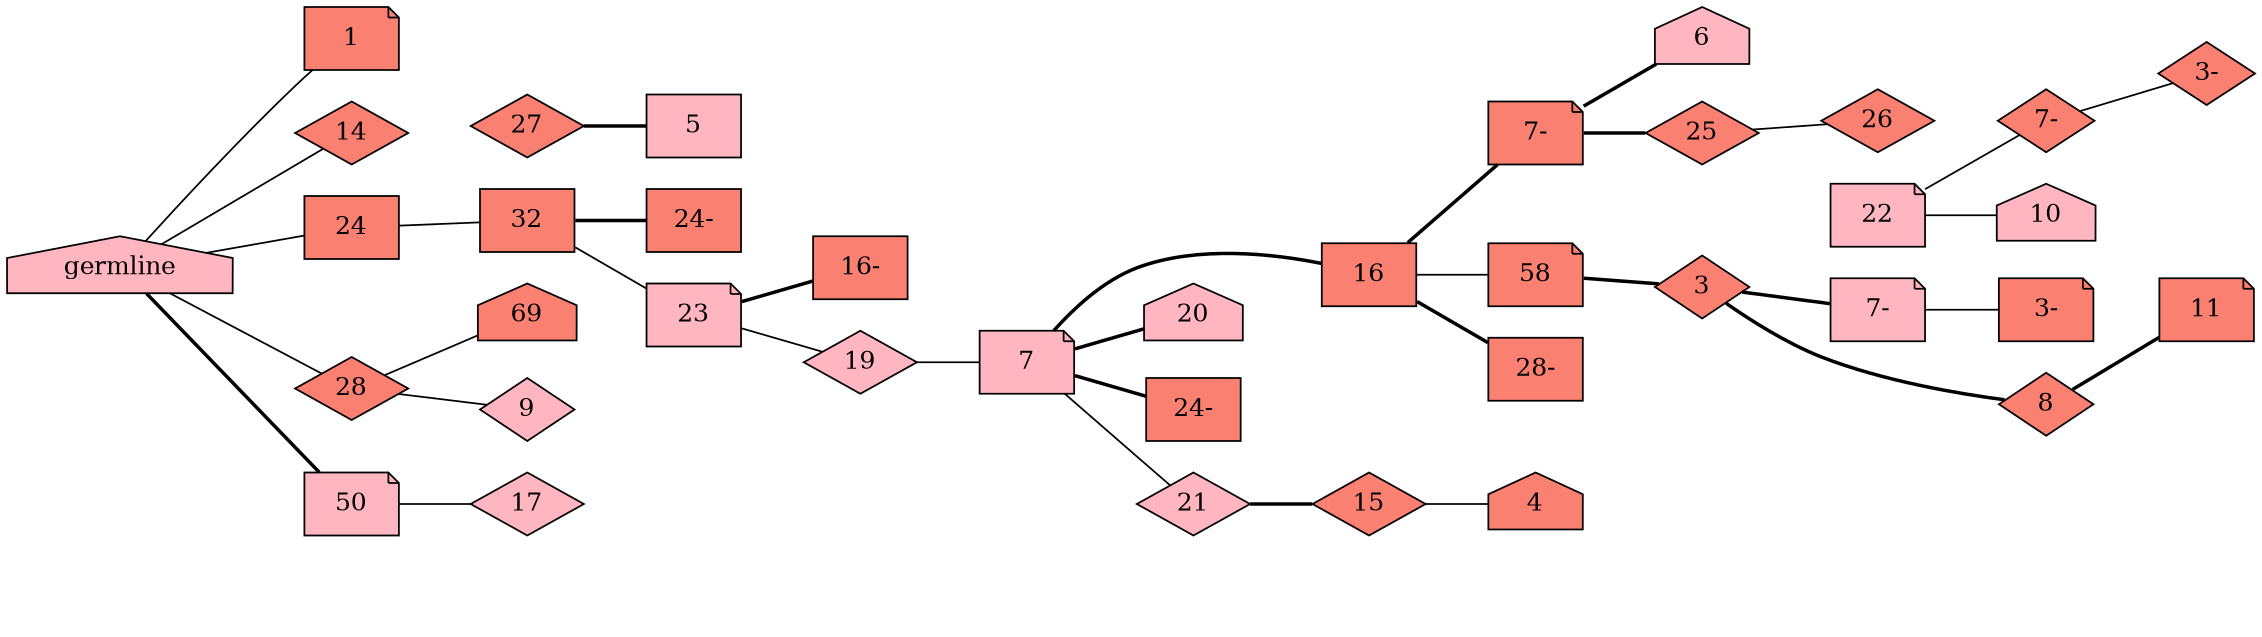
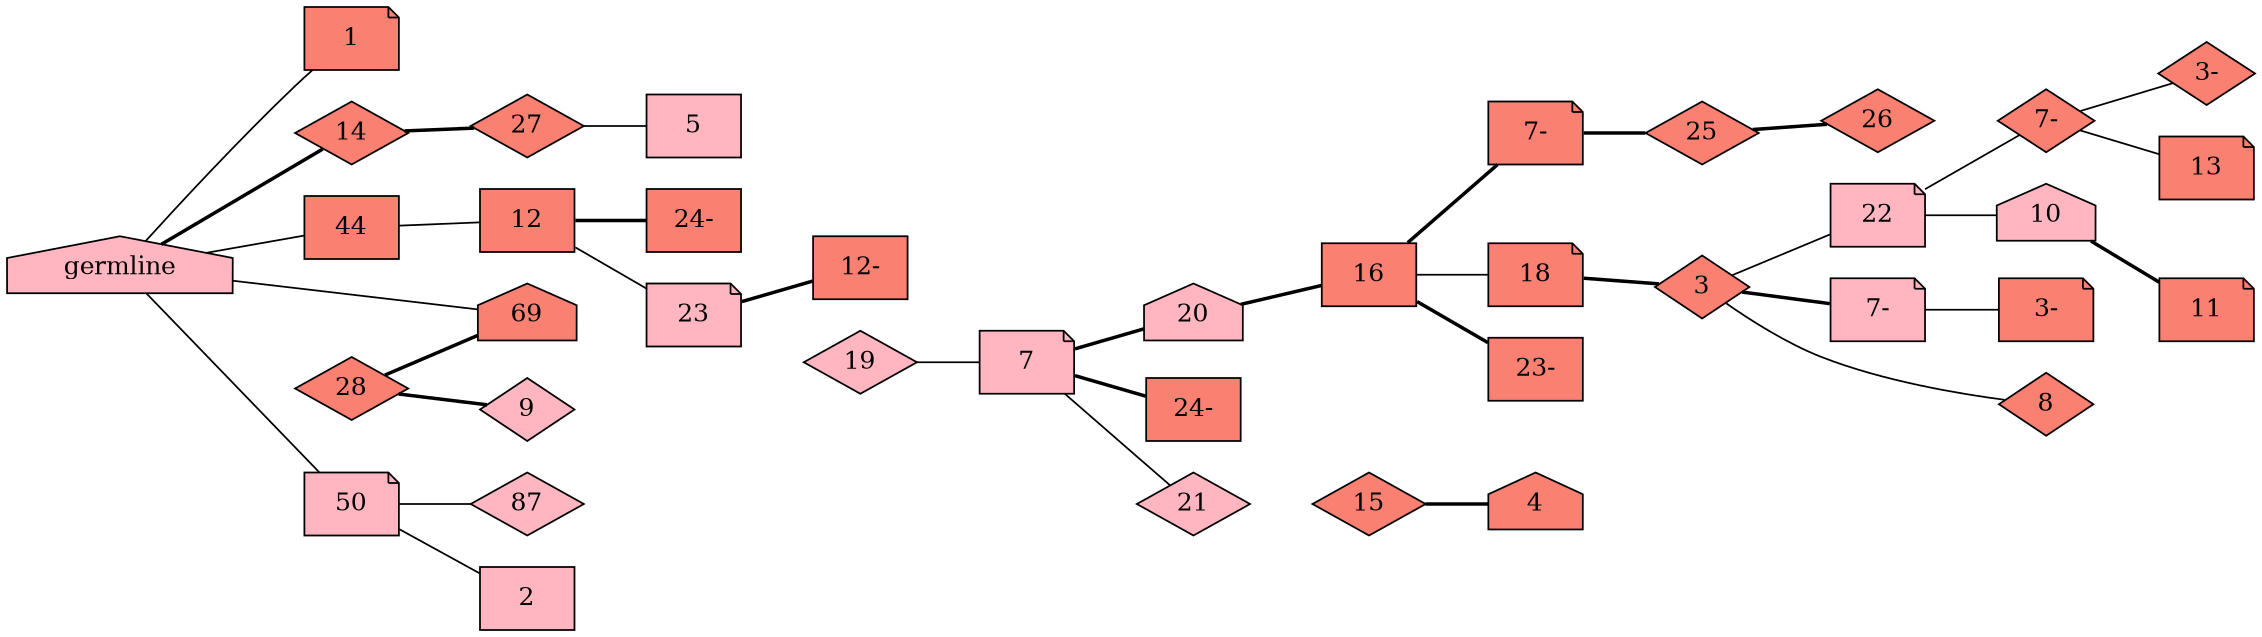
(1702, 38) -> none
(615, 126) -> (615, 126)
(1790, 127) -> (1790, 127)
none -> (439, 130)
none -> (2207, 168)
(242, 197) -> (242, 197)
(527, 220) -> (527, 220)
(352, 228) -> (352, 228)
none -> (1781, 255)
(1176, 258) -> (1281, 295)
(860, 268) -> (860, 268)
(1536, 275) -> (1536, 275)
(246, 333) -> (355, 295)
(782, 340) -> none
(431, 355) -> (431, 355)
(2116, 363) -> (2125, 262)
(1536, 369) -> (1536, 369)
(1859, 370) -> (1859, 370)
(233, 383) -> (233, 383)
(443, 399) -> (443, 399)
(527, 504) -> (527, 504)
(1281, 504) -> none
(1457, 504) -> (1457, 504)
none -> (527, 598)
